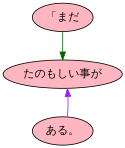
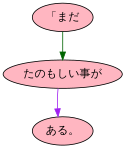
(68, 107) -> (57, 99)
